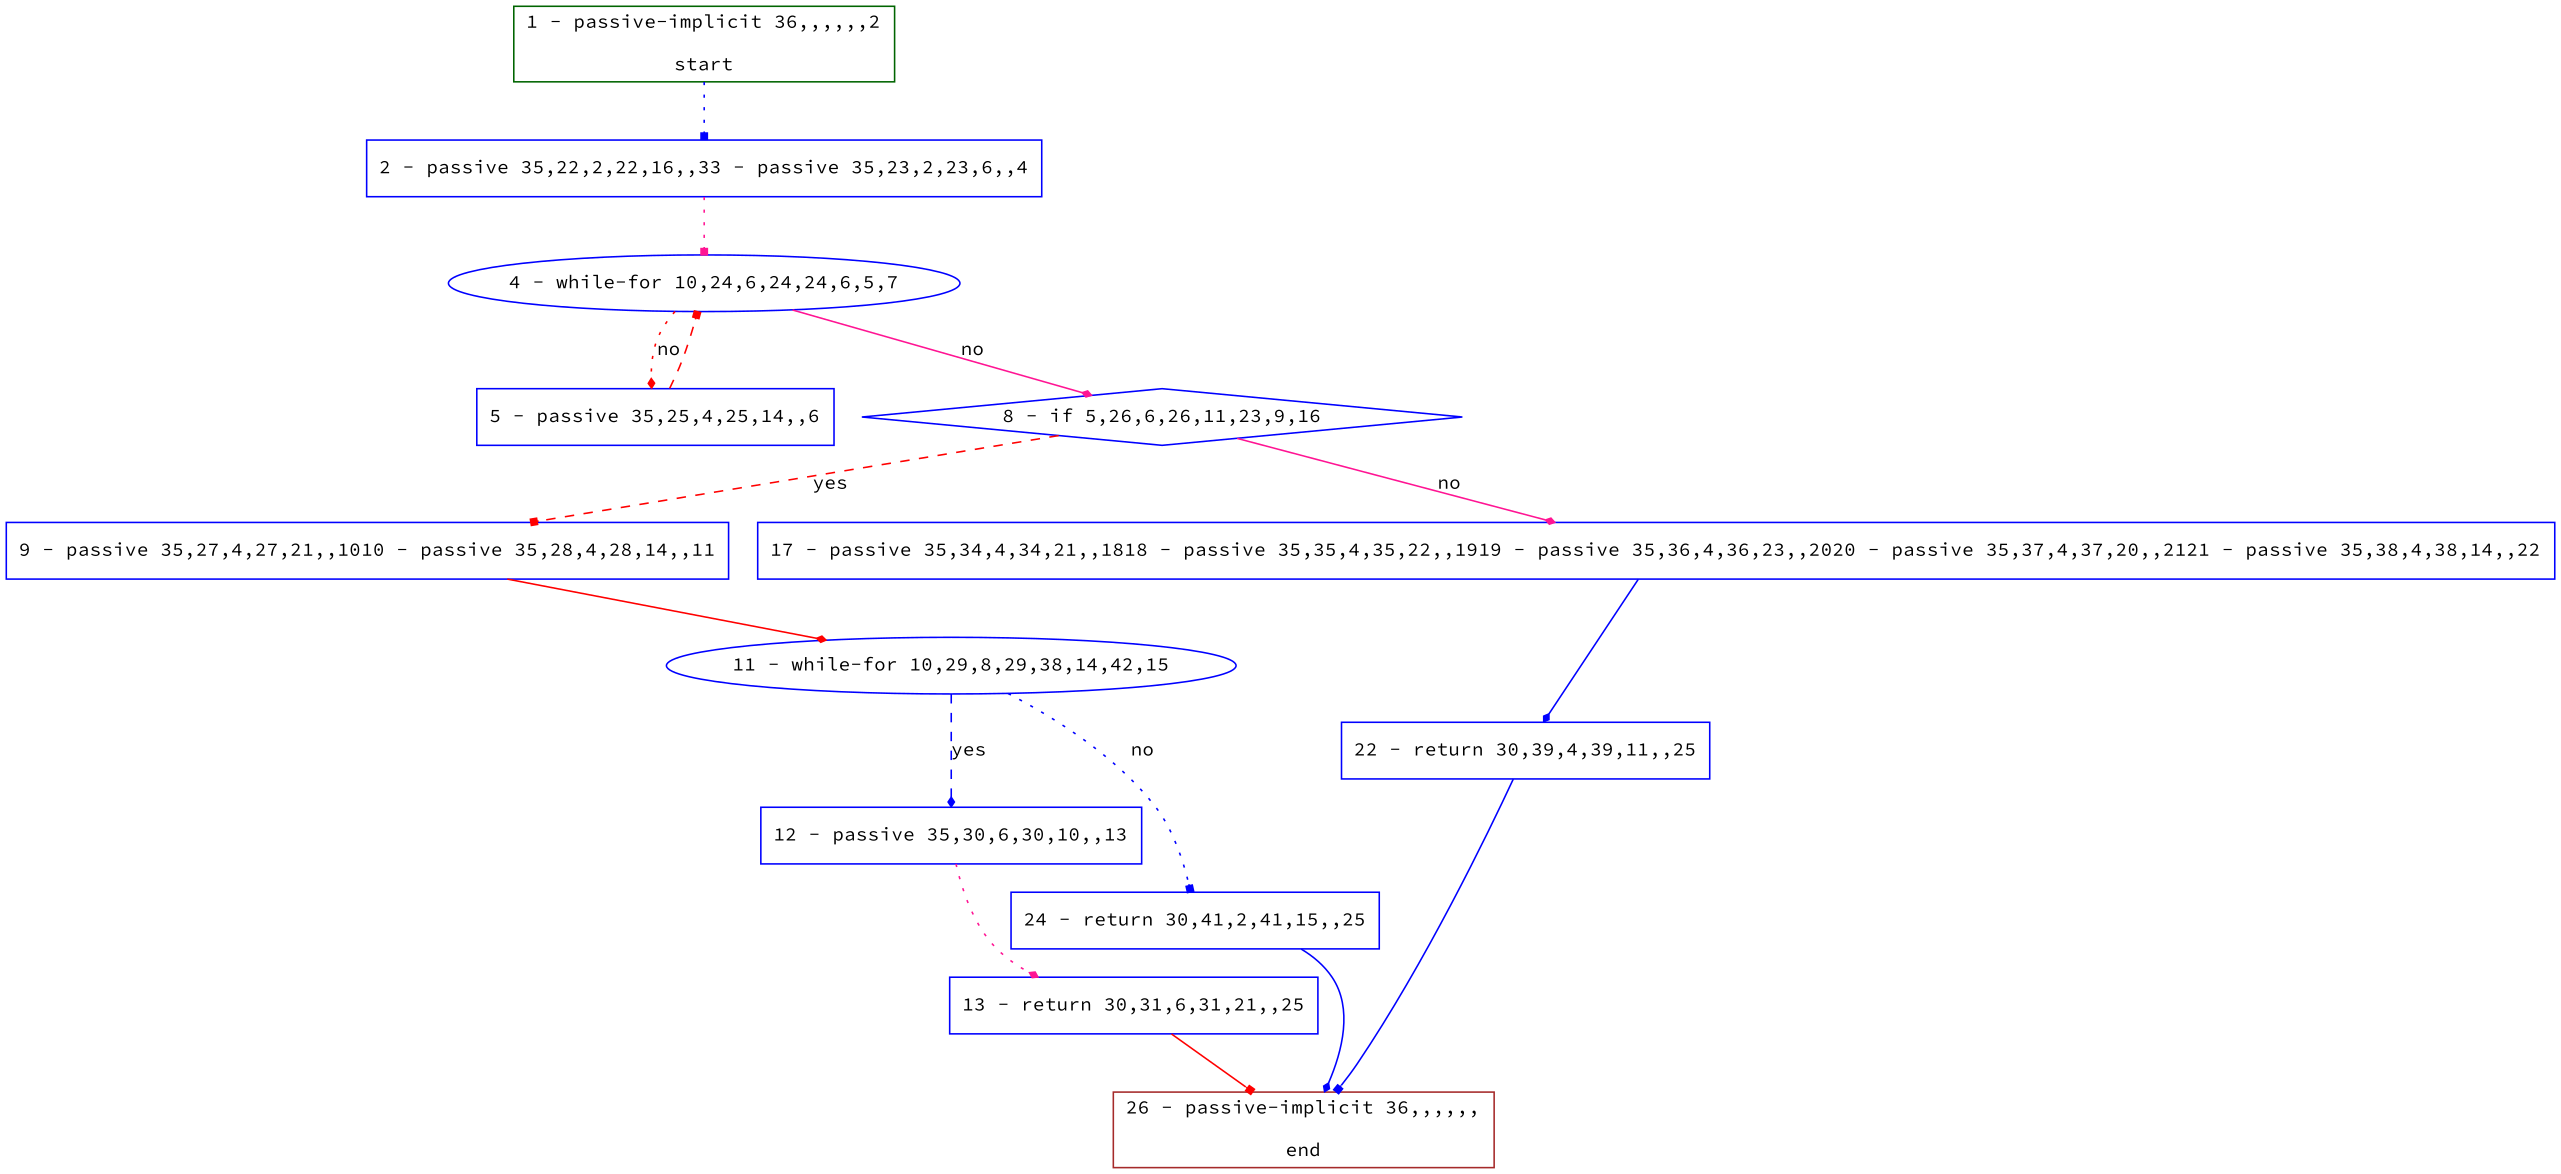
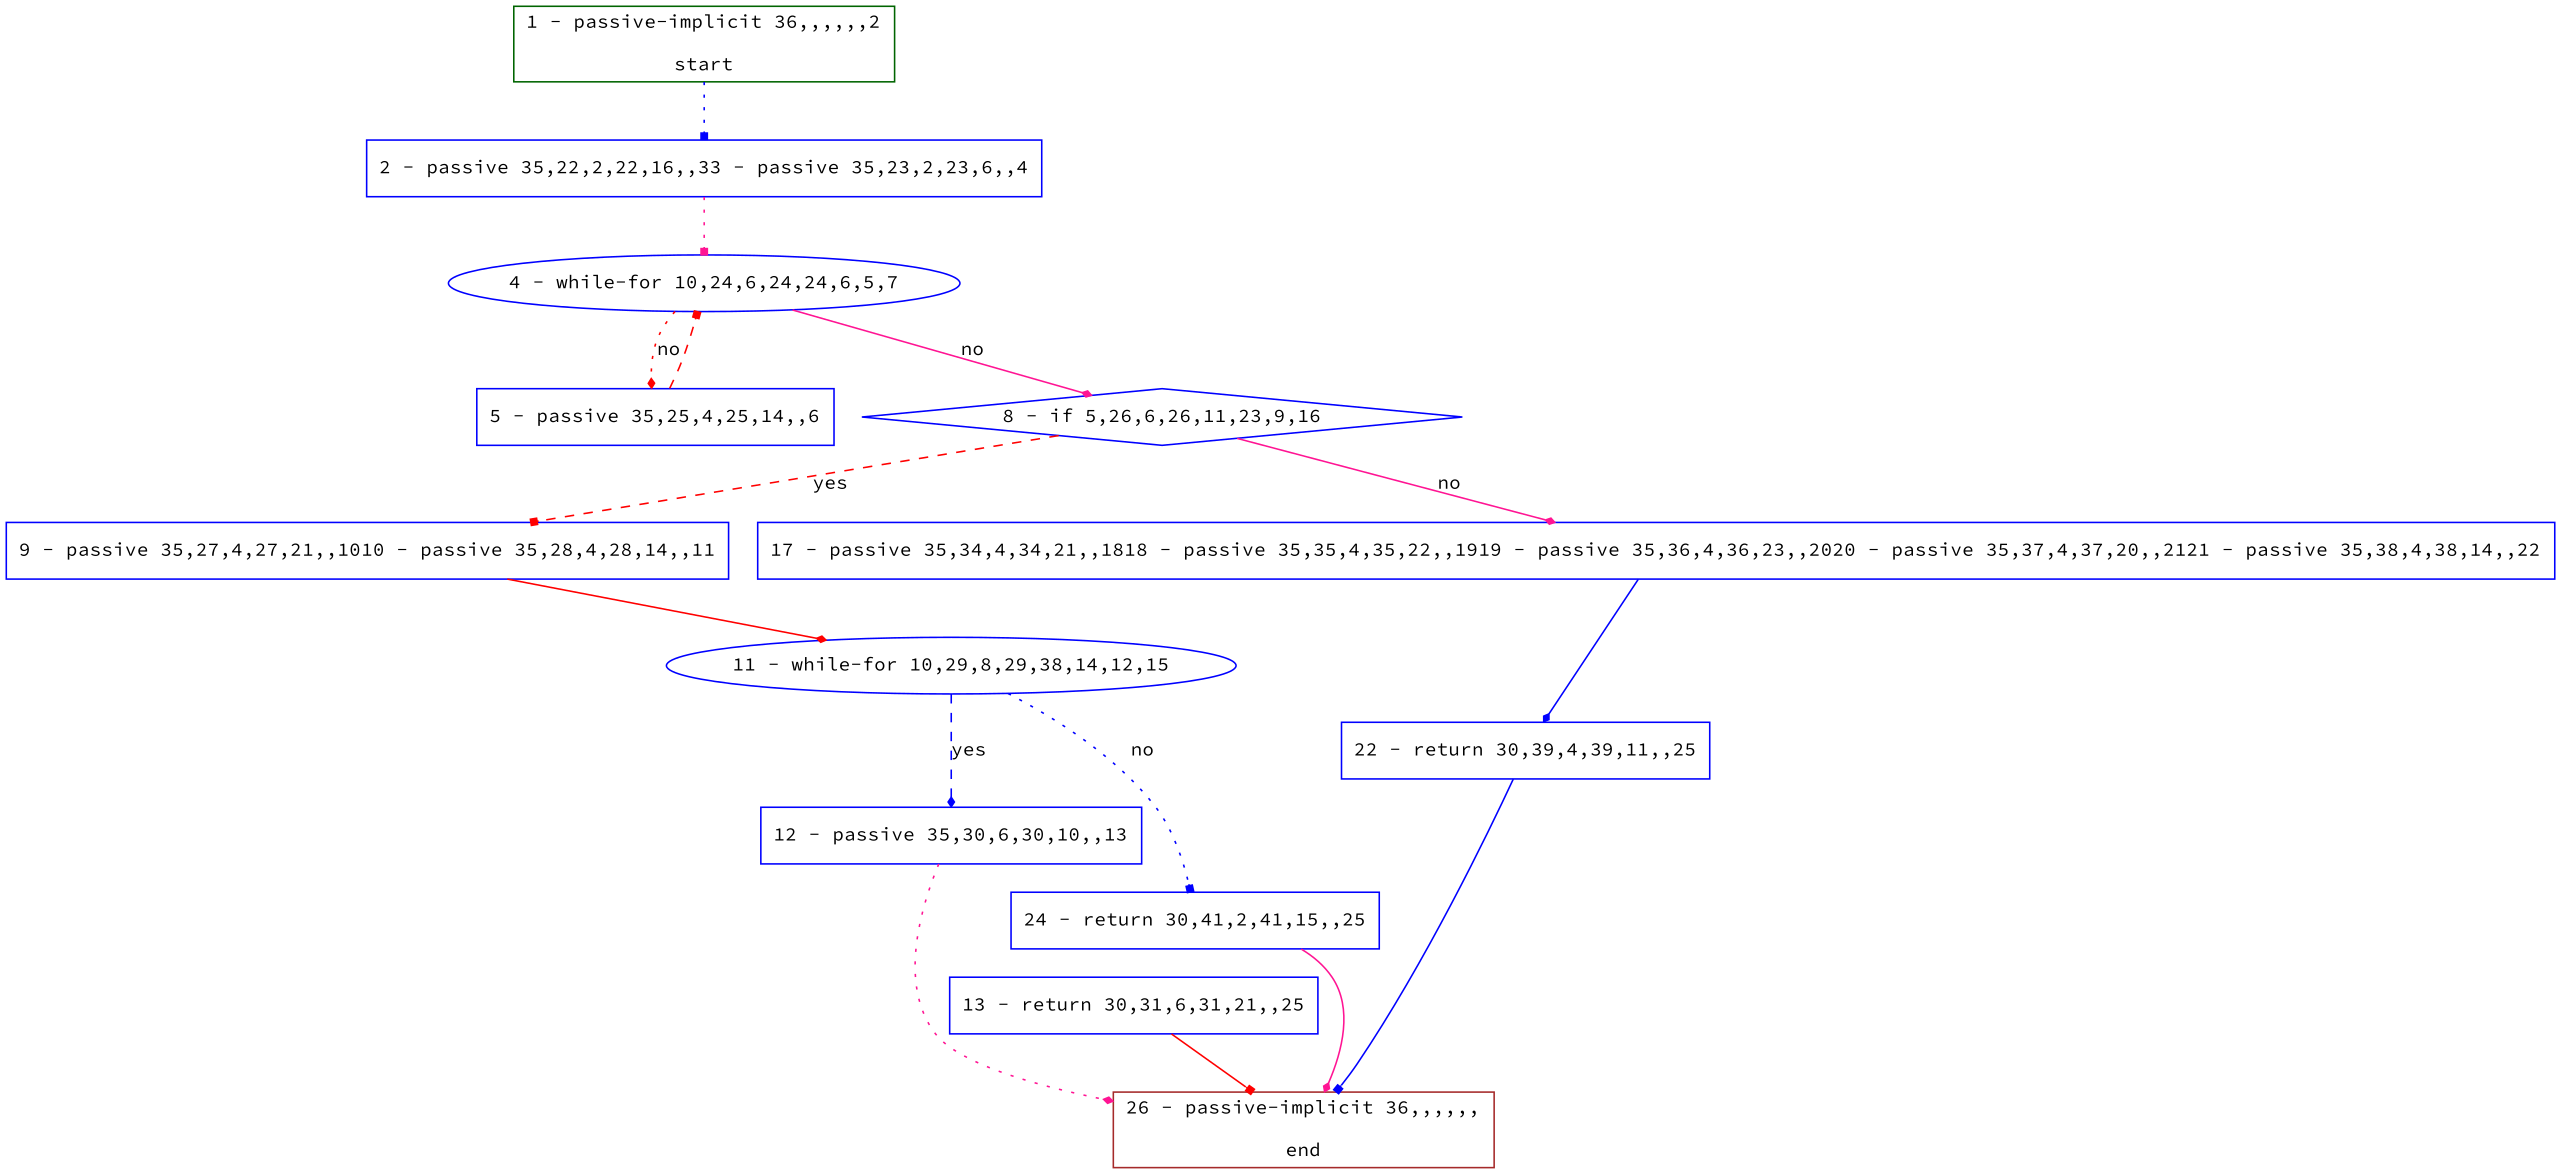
(951, 666) -> (951, 666)
(980, 927) -> (937, 1036)
(1343, 1009) -> (1343, 1009)
